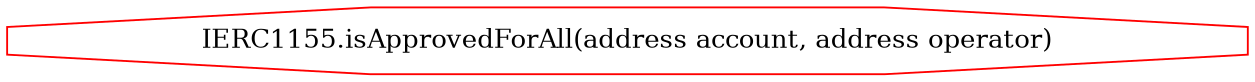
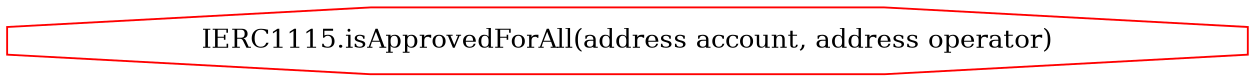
(627, 41) -> (627, 41)
